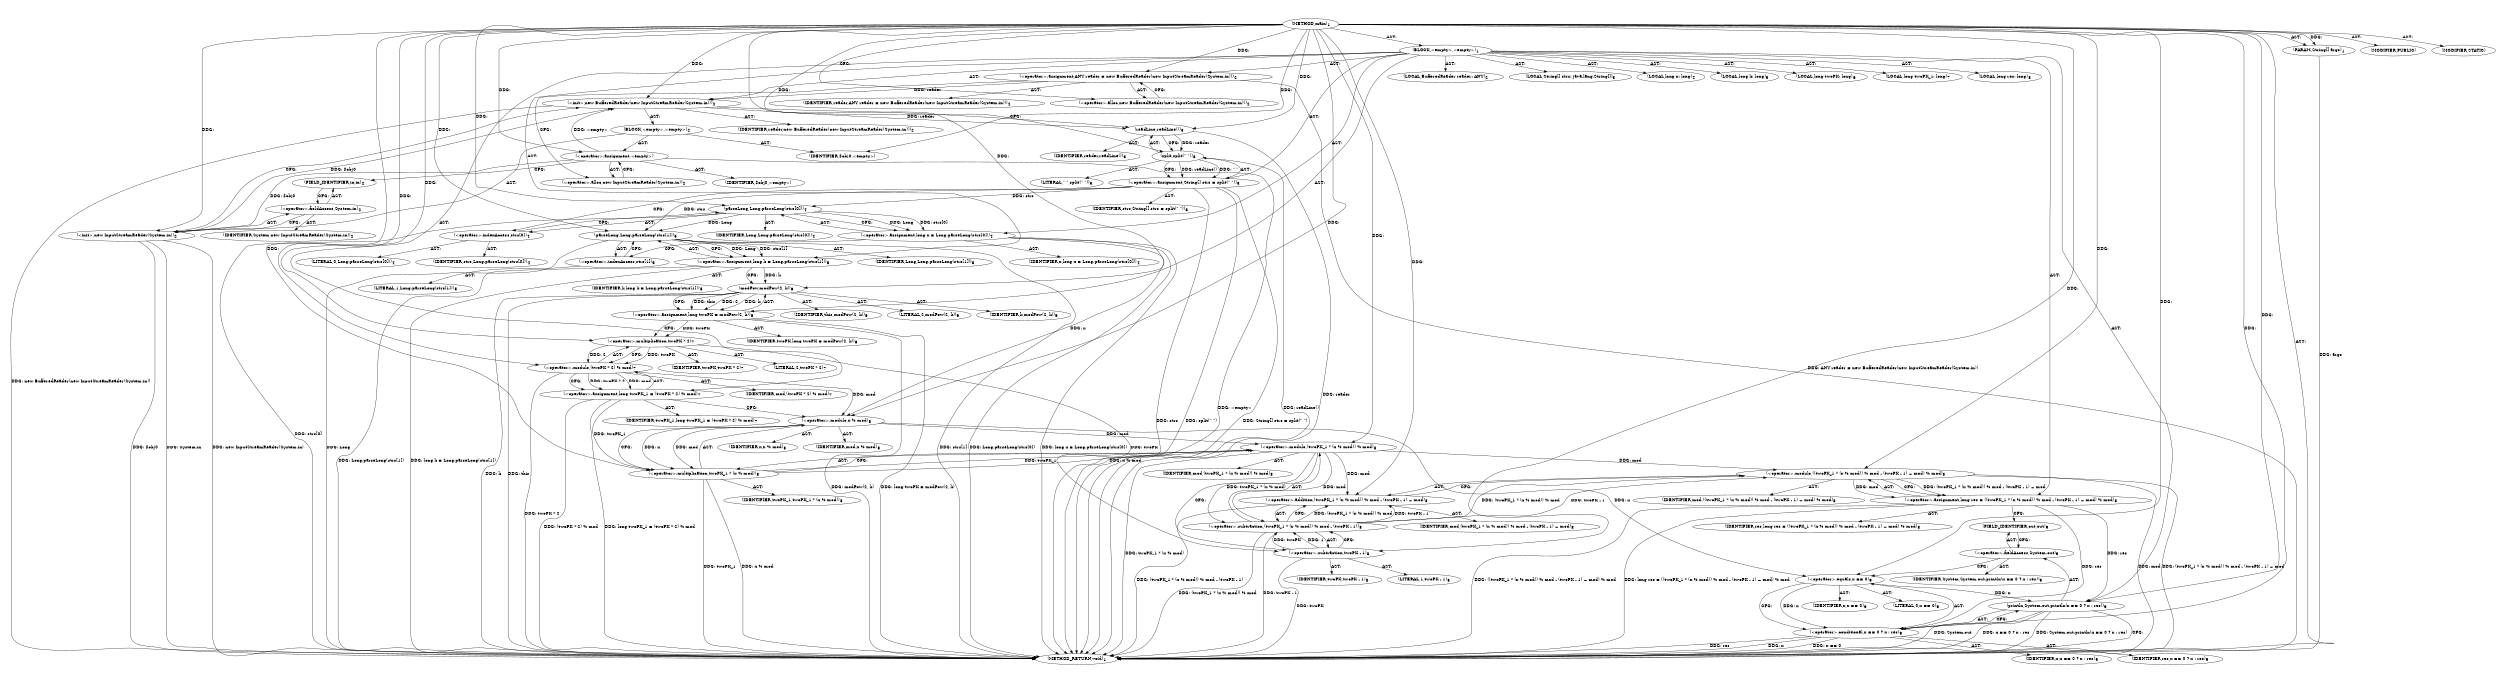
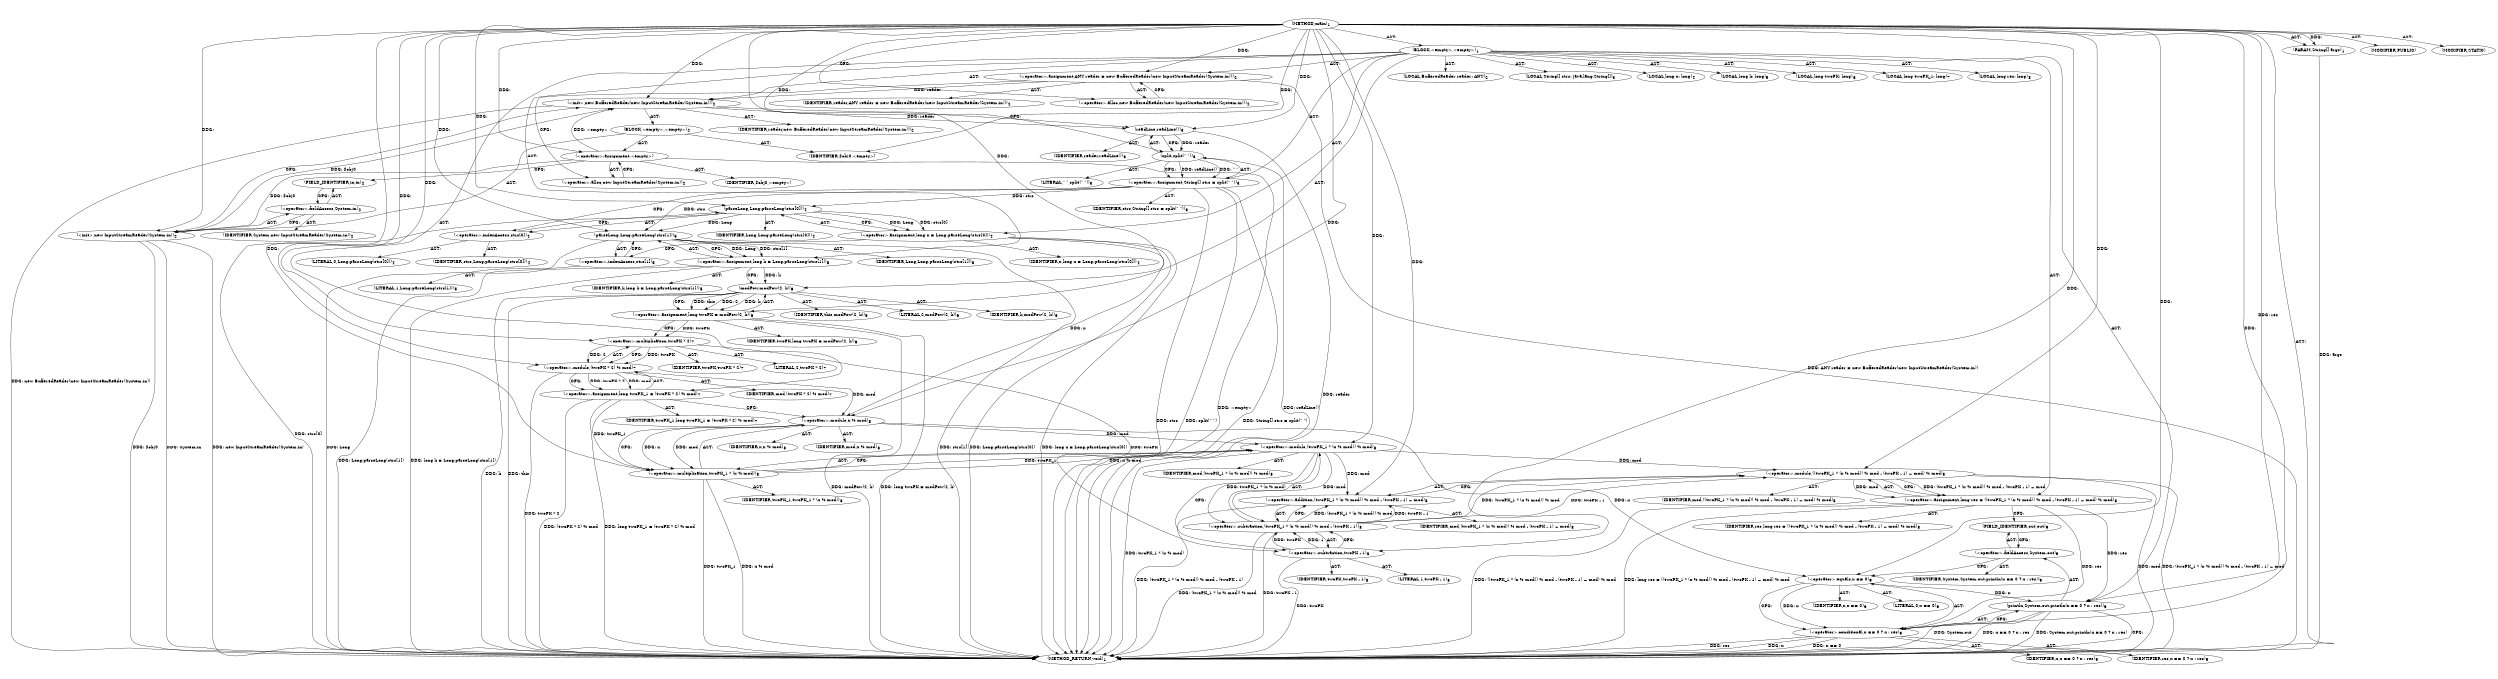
(2268, 315) -> (2268, 315)
